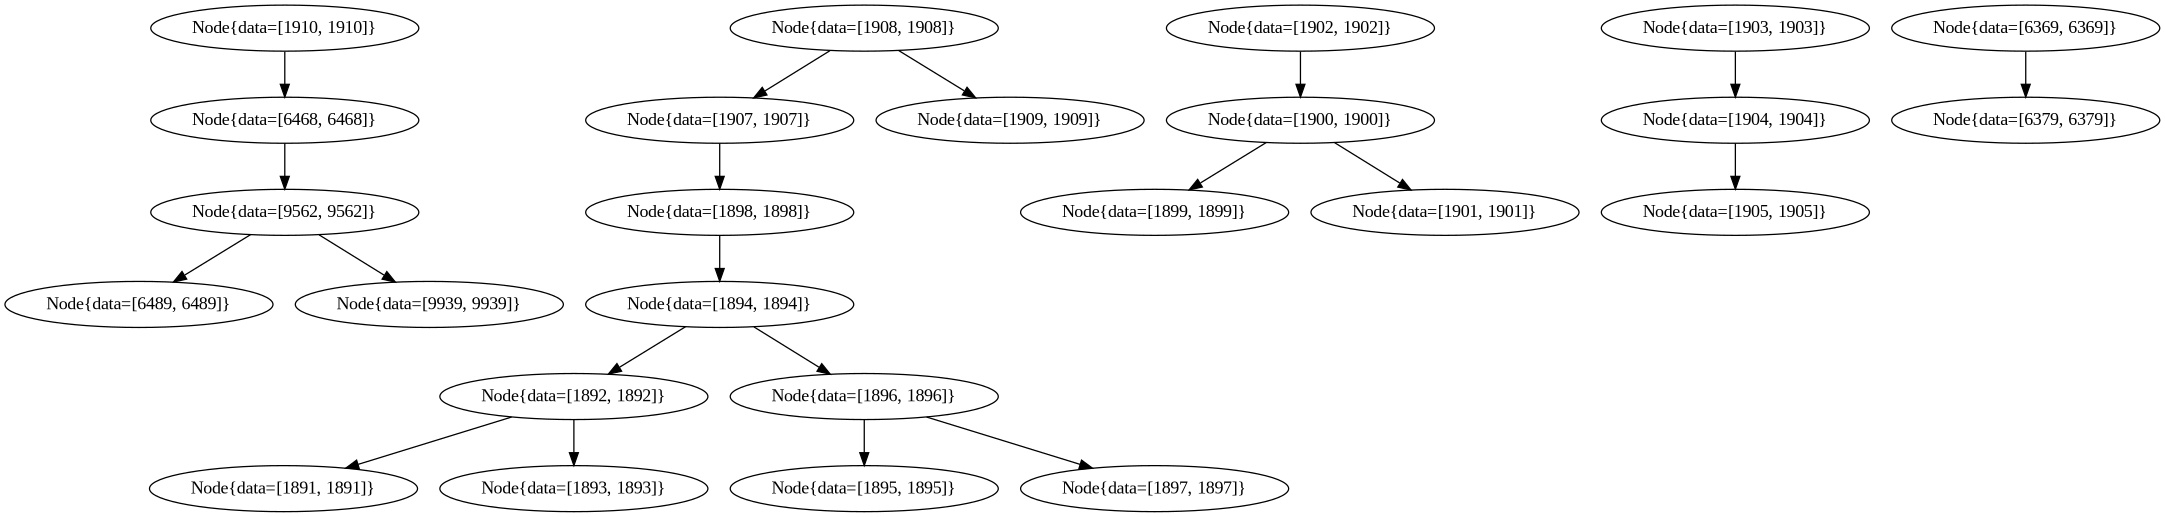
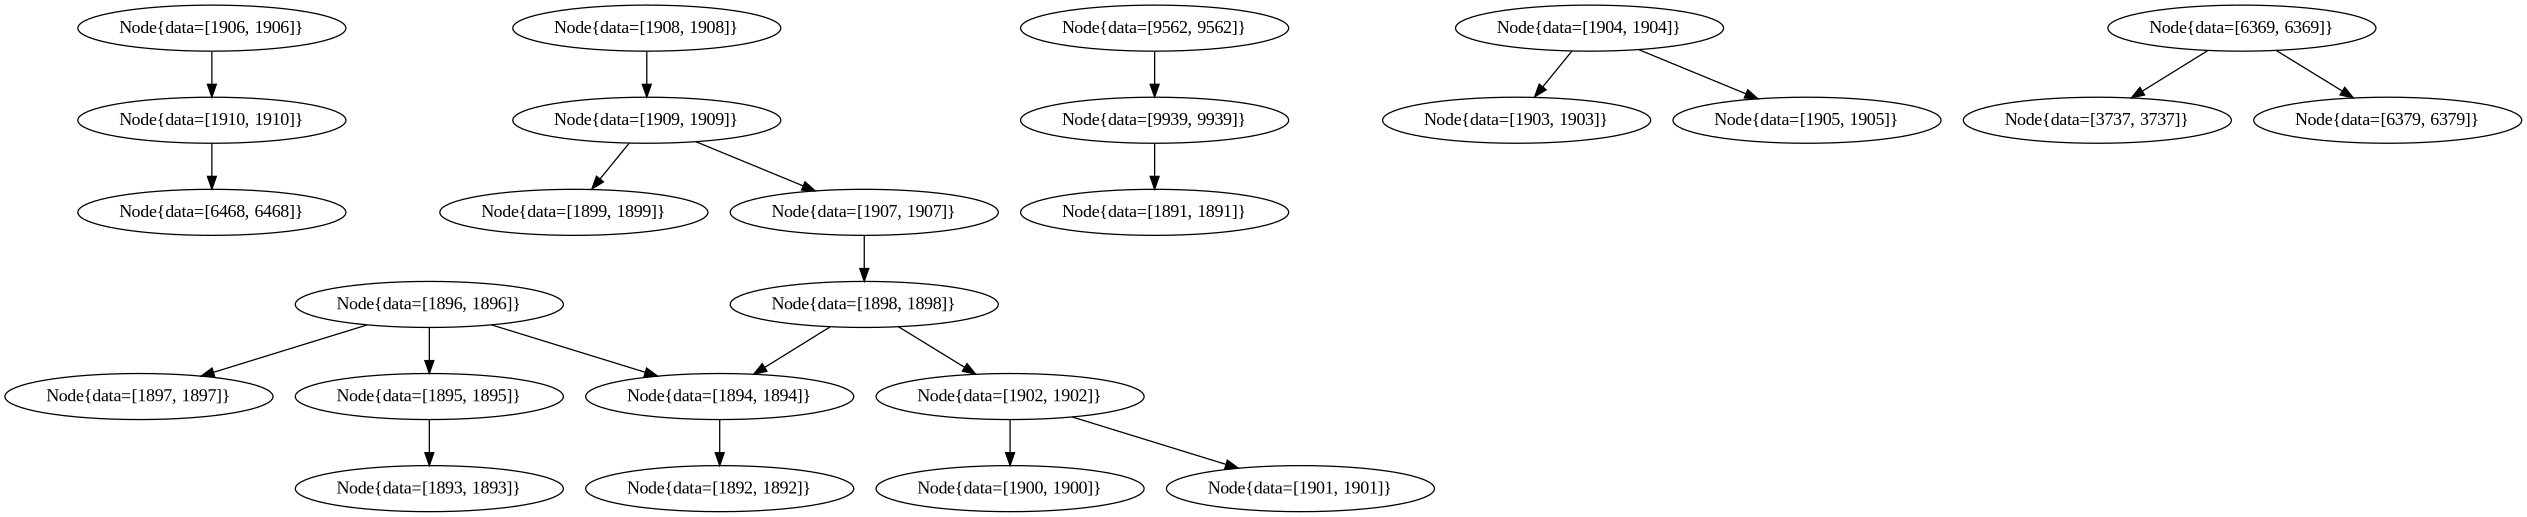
none -> (212, 28)
(1735, 68) -> (1557, 69)
(797, 71) -> (750, 164)
none -> (2097, 120)
(285, 160) -> none
(1233, 163) -> (615, 161)
(1367, 163) -> (1149, 441)
(139, 304) -> none
(786, 347) -> (568, 349)
none -> (931, 347)
(574, 436) -> (429, 436)
(435, 441) -> (1155, 160)
